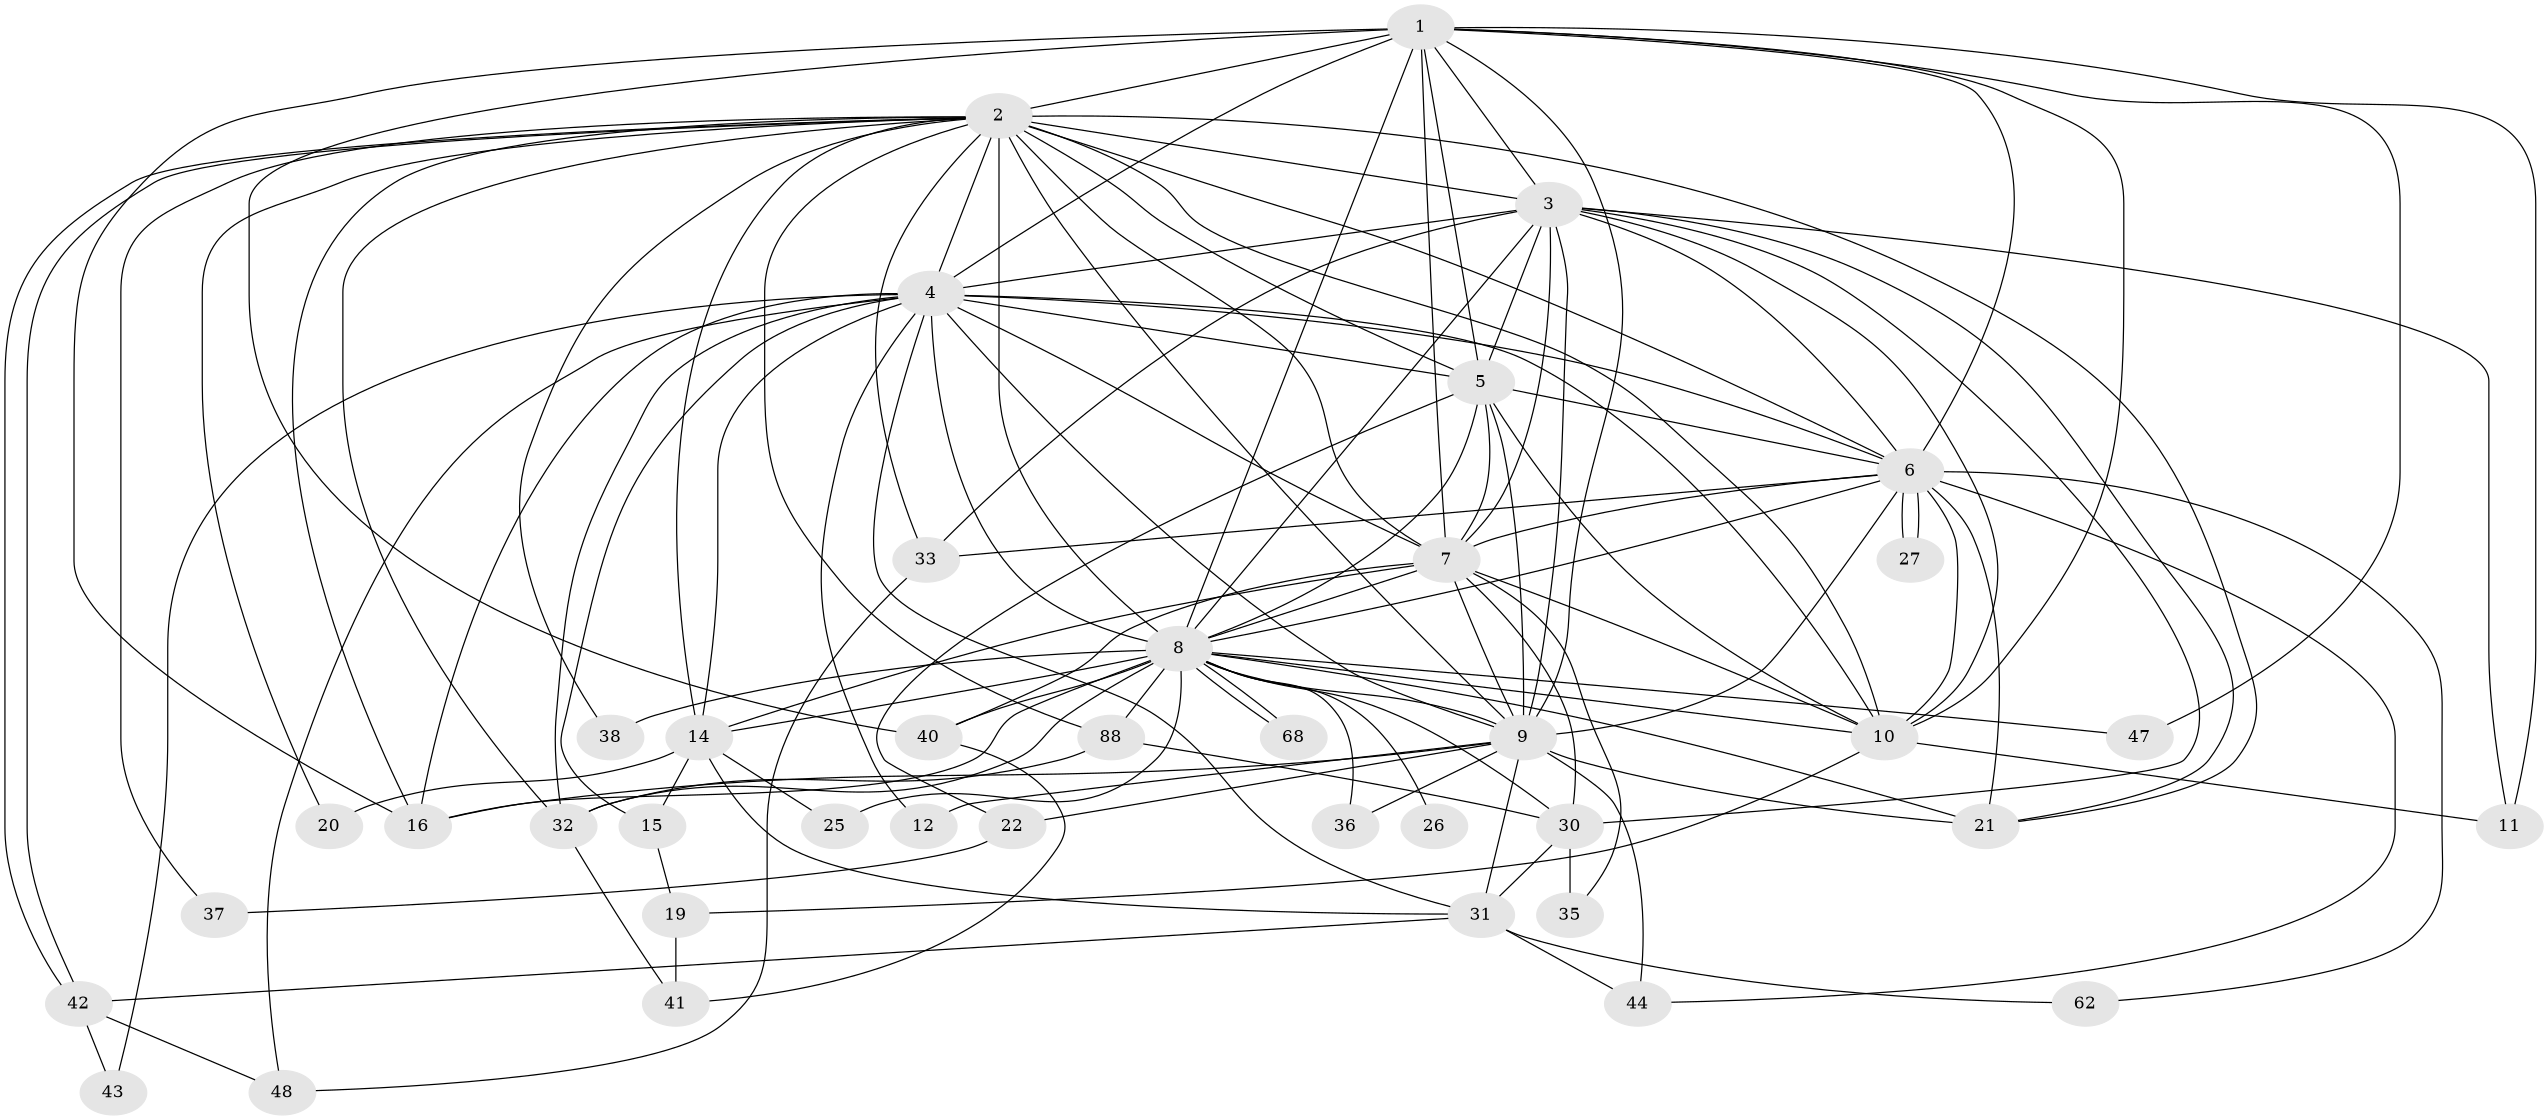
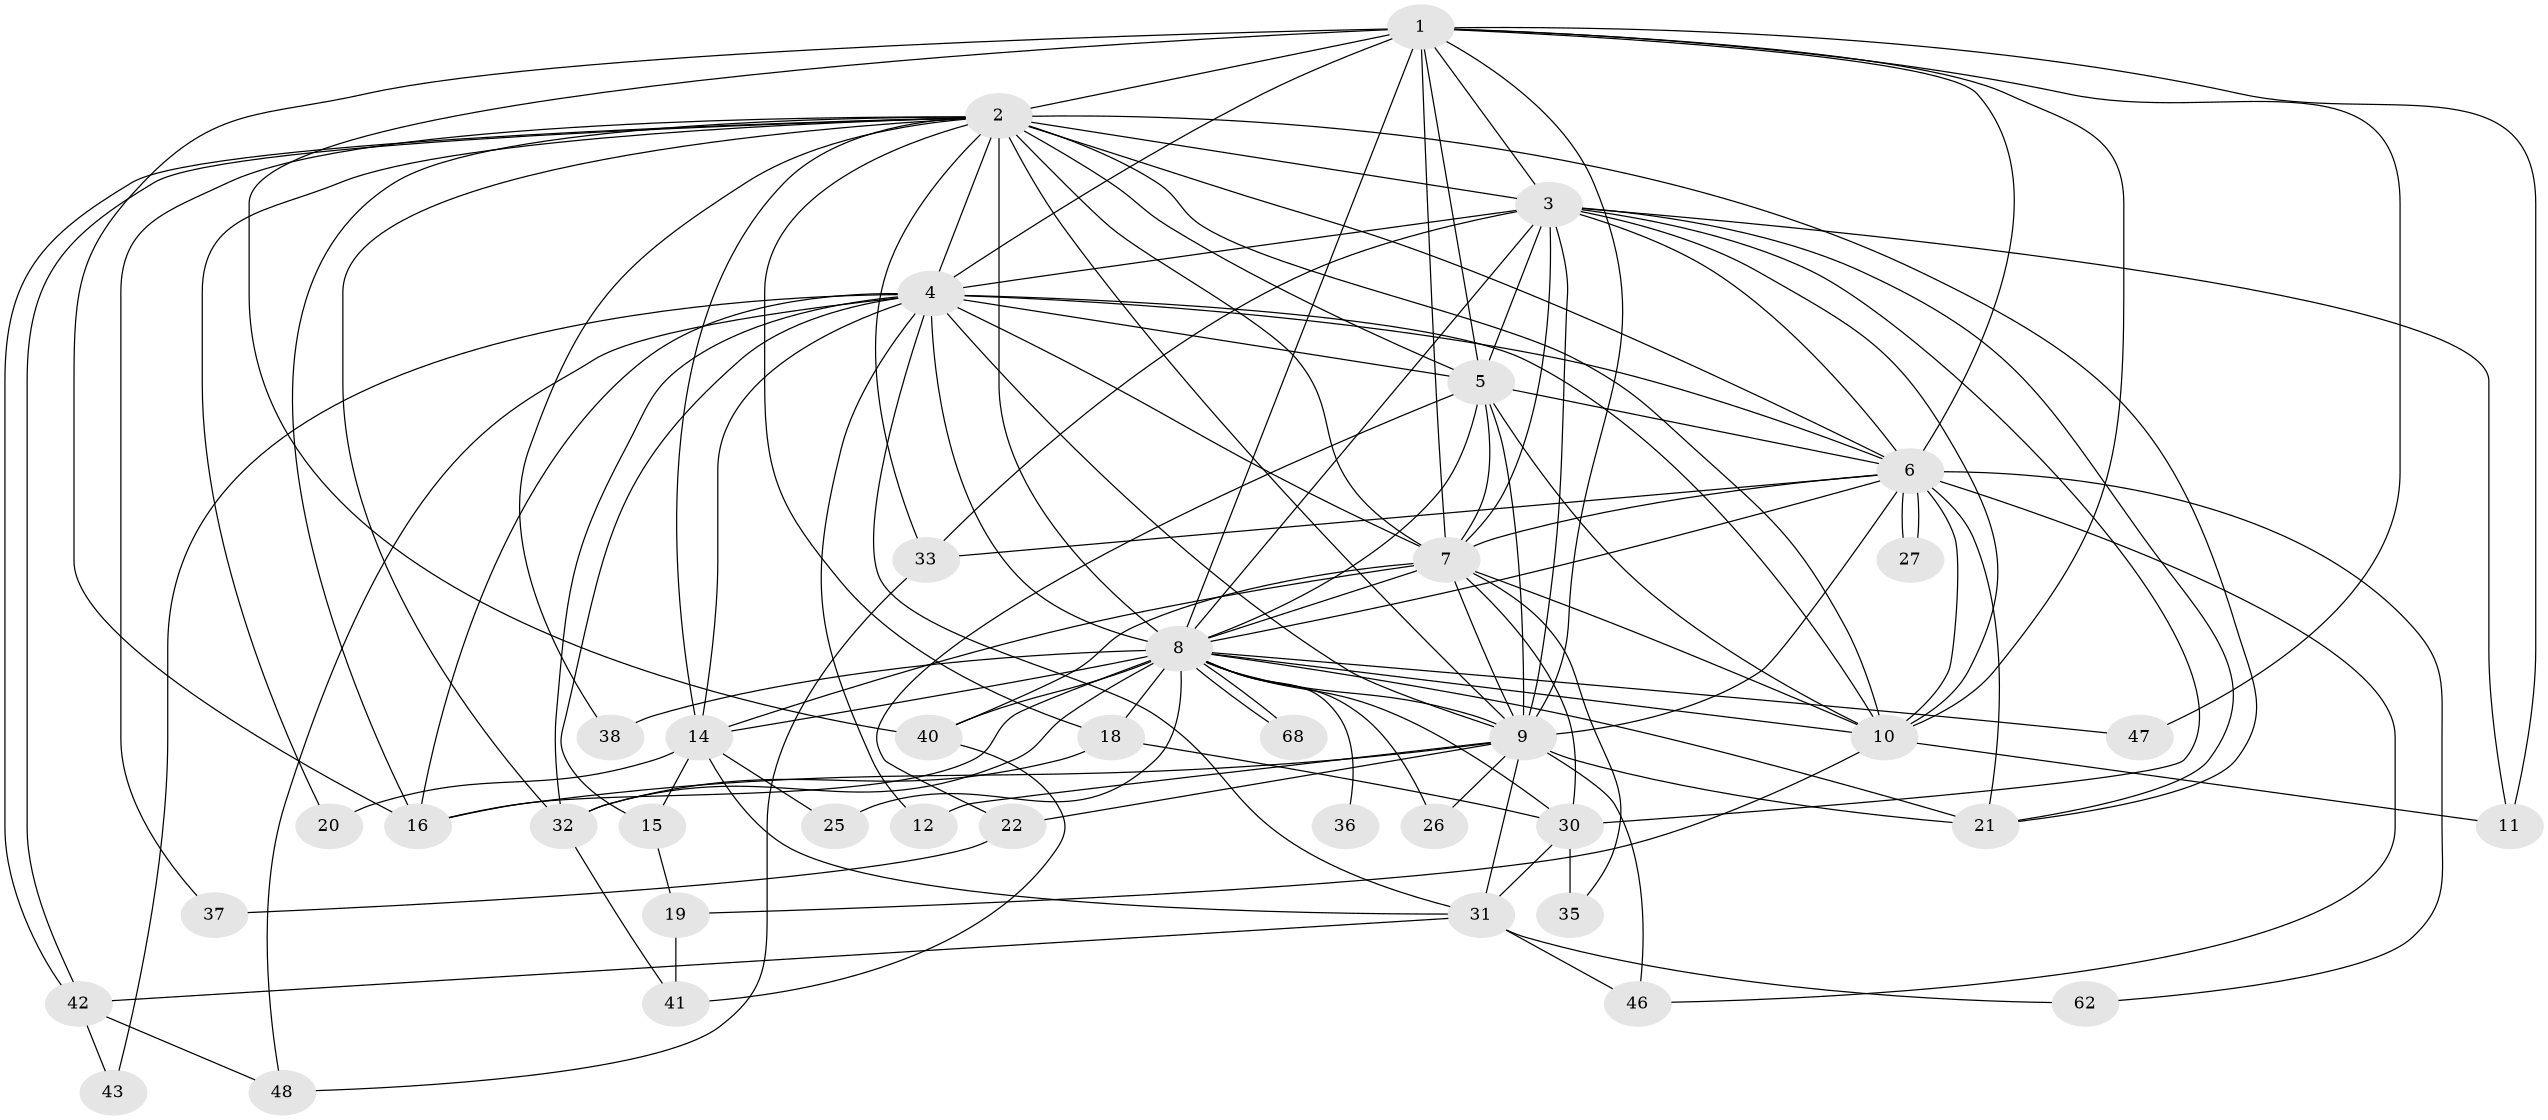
(1111, 738) -> (1111, 738)
(1434, 782) -> (1479, 782)
(1638, 1004) -> (1638, 1004)
